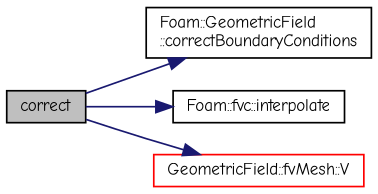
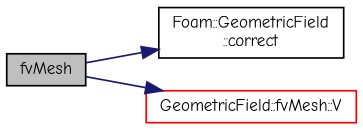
(259, 33) -> (251, 33)
(46, 107) -> (46, 70)
(259, 107) -> none
